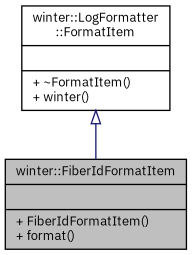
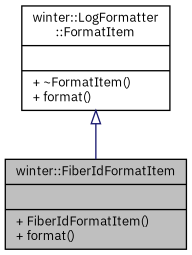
(61, 97) -> (62, 97)
